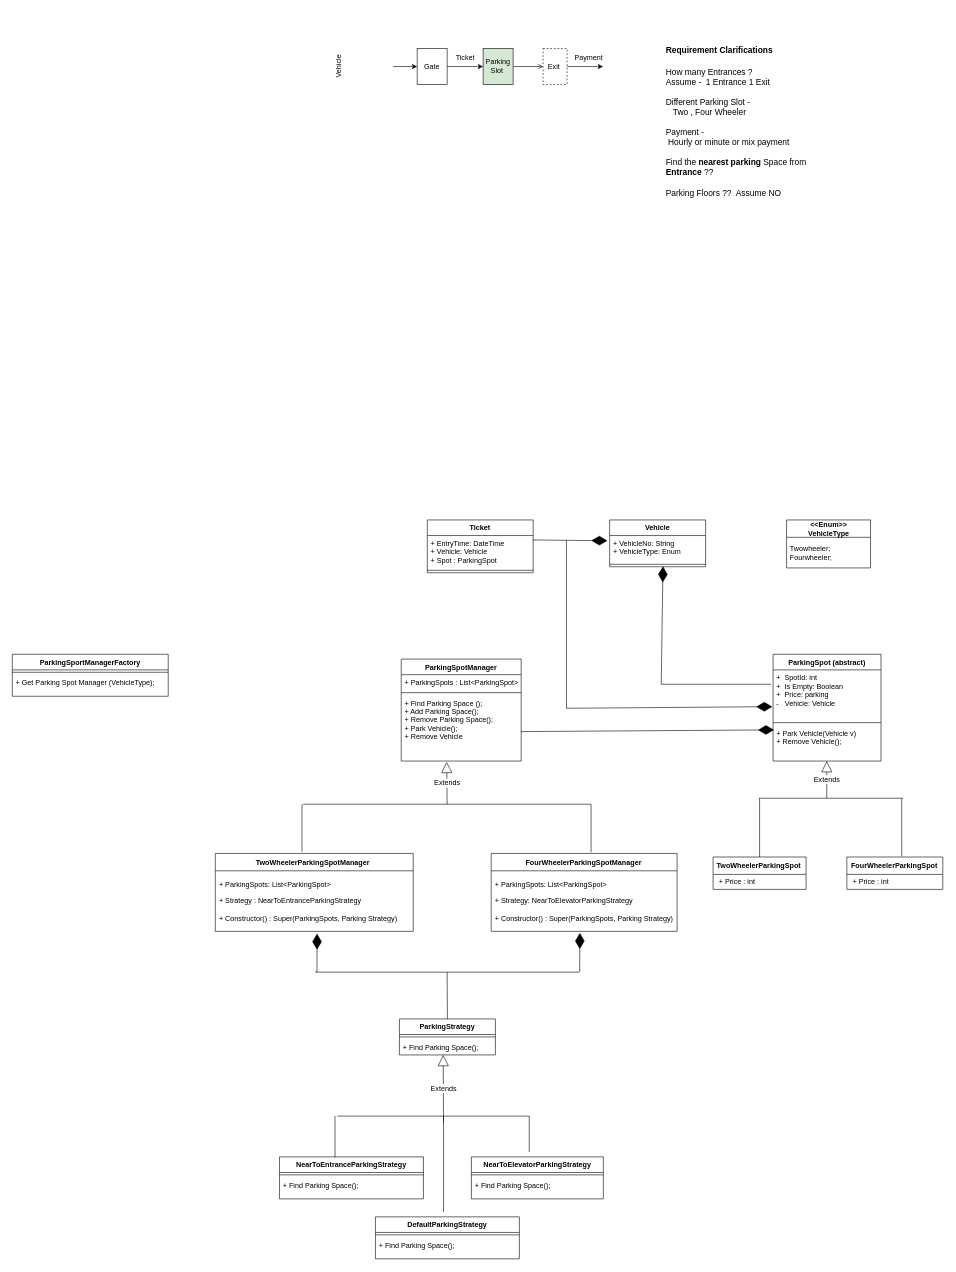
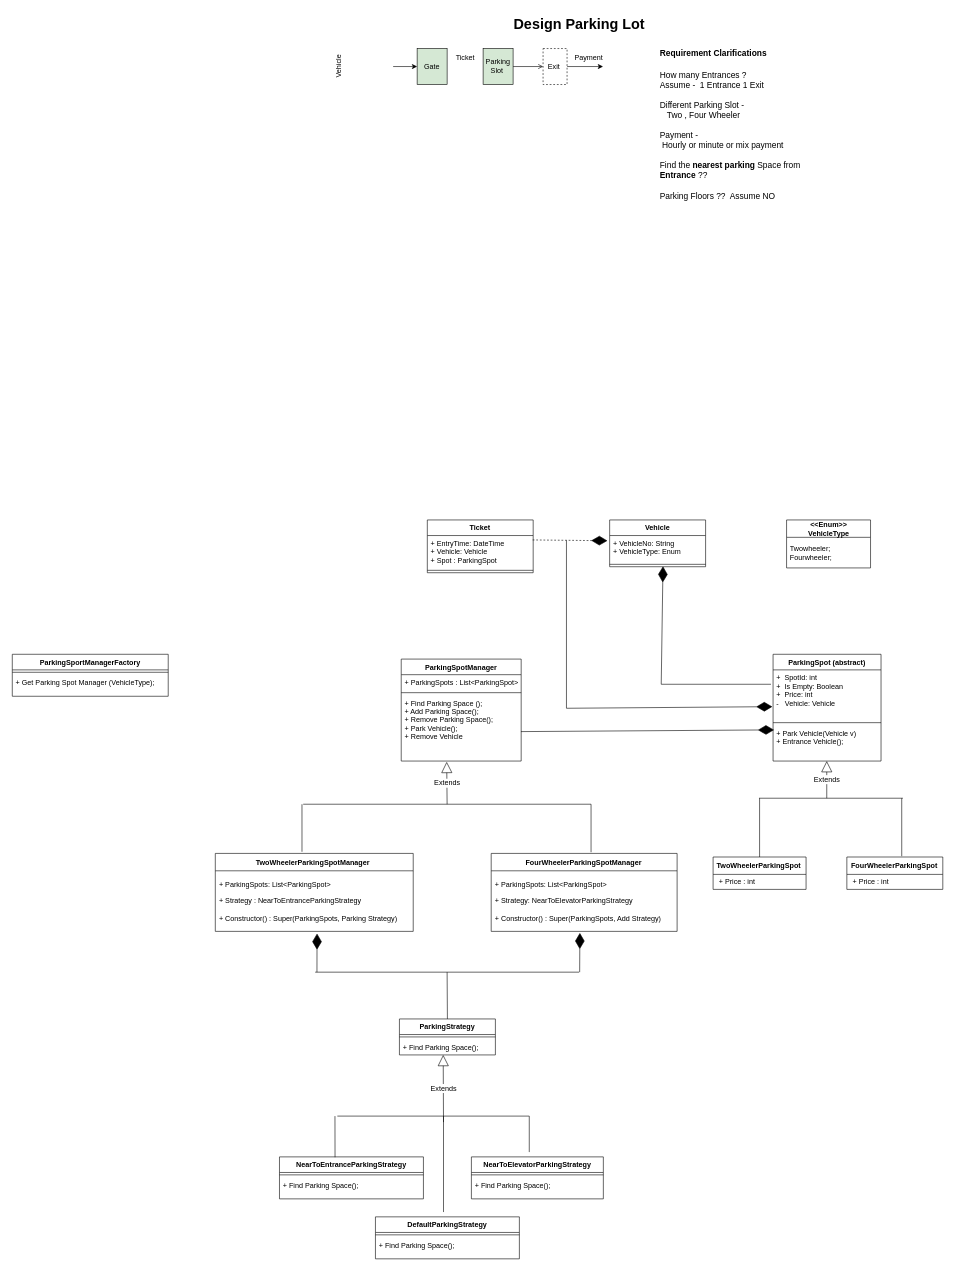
none -> (579, 24)
(432, 66) -> (432, 66)
(463, 66) -> none
(747, 120) -> (741, 123)
(563, 540) -> (563, 540)
(801, 678) -> (801, 678)
(821, 733) -> (821, 733)
(598, 902) -> (591, 902)
